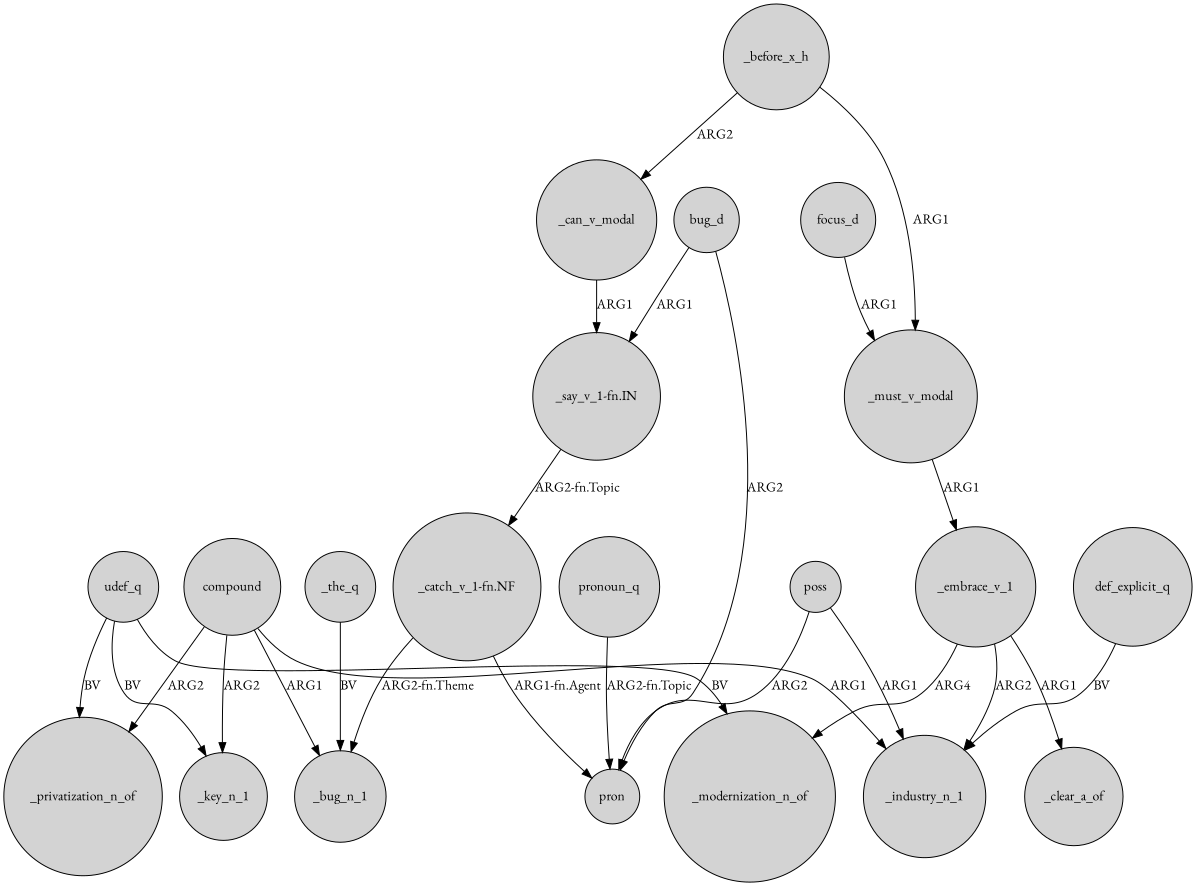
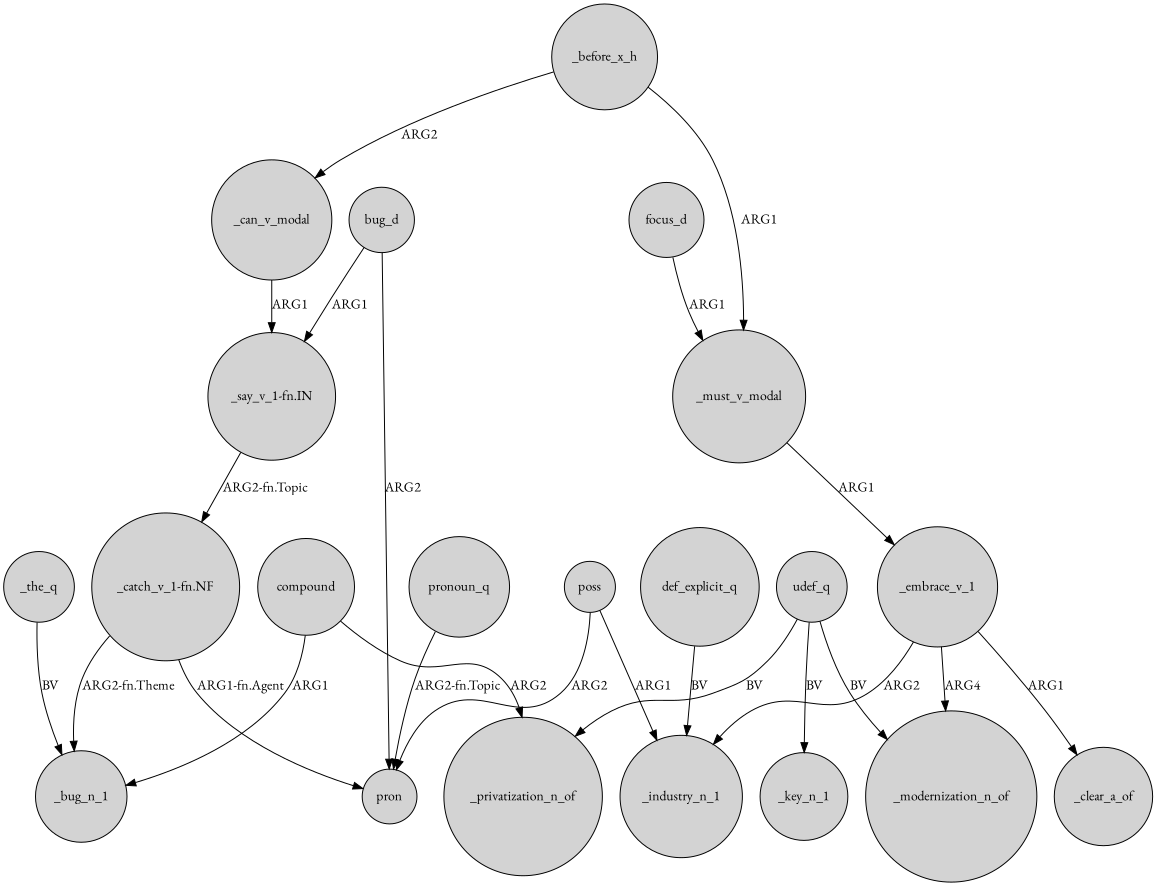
(525, 673) -> none
(223, 689) -> none
